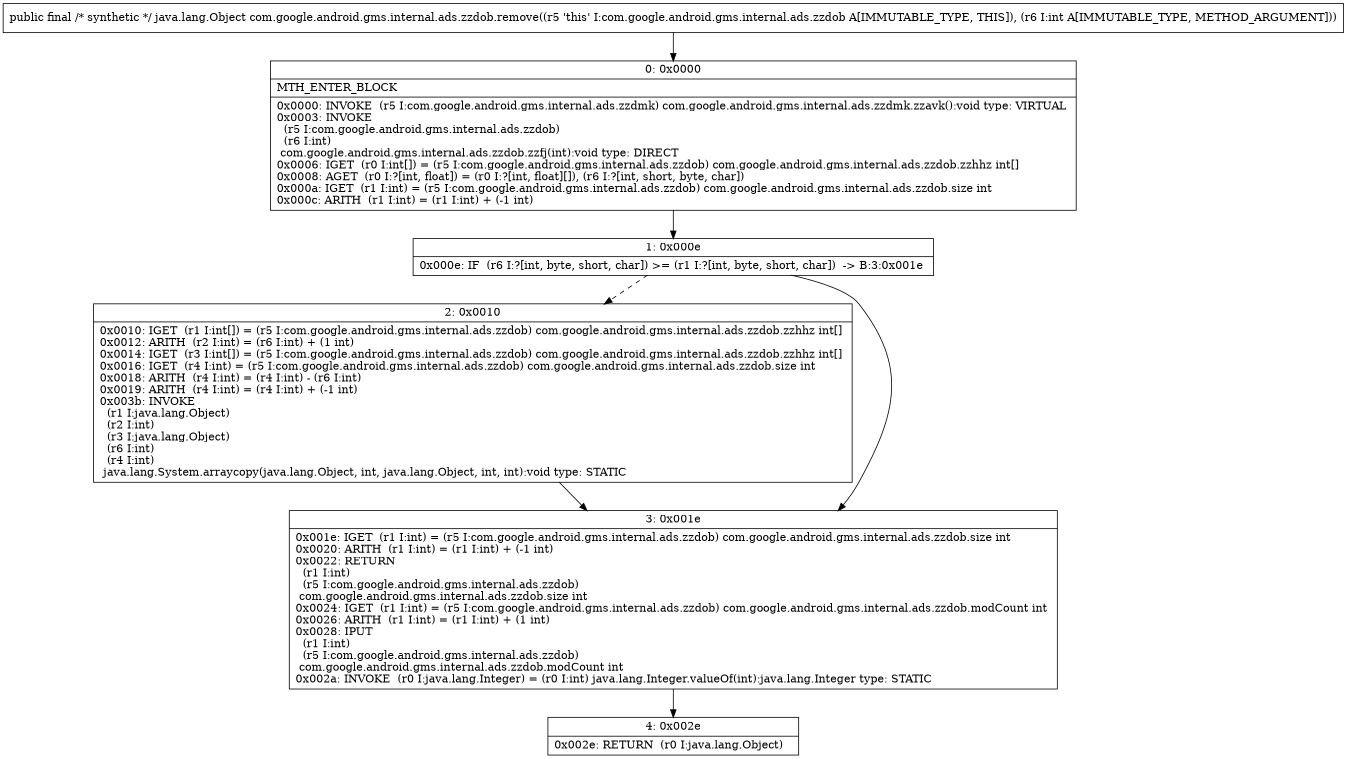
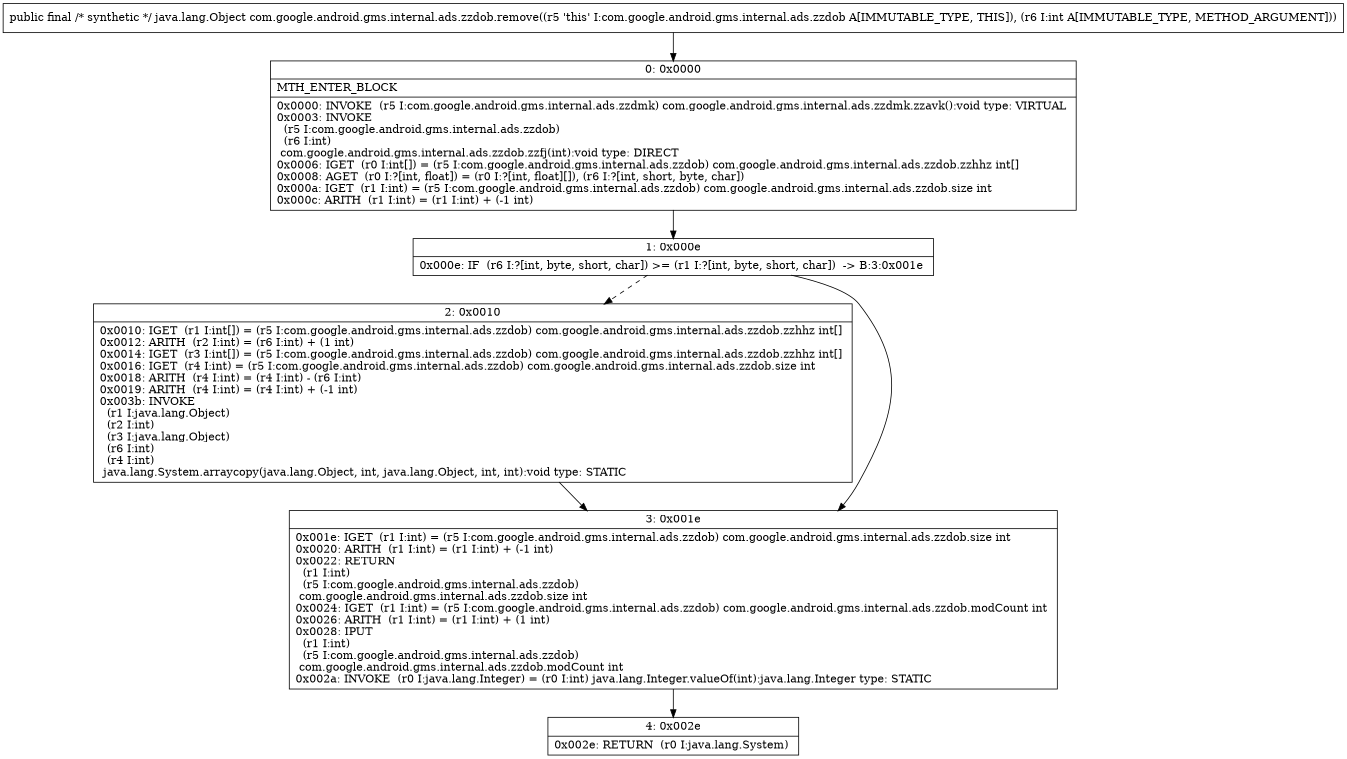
(671, 745) -> (673, 745)
